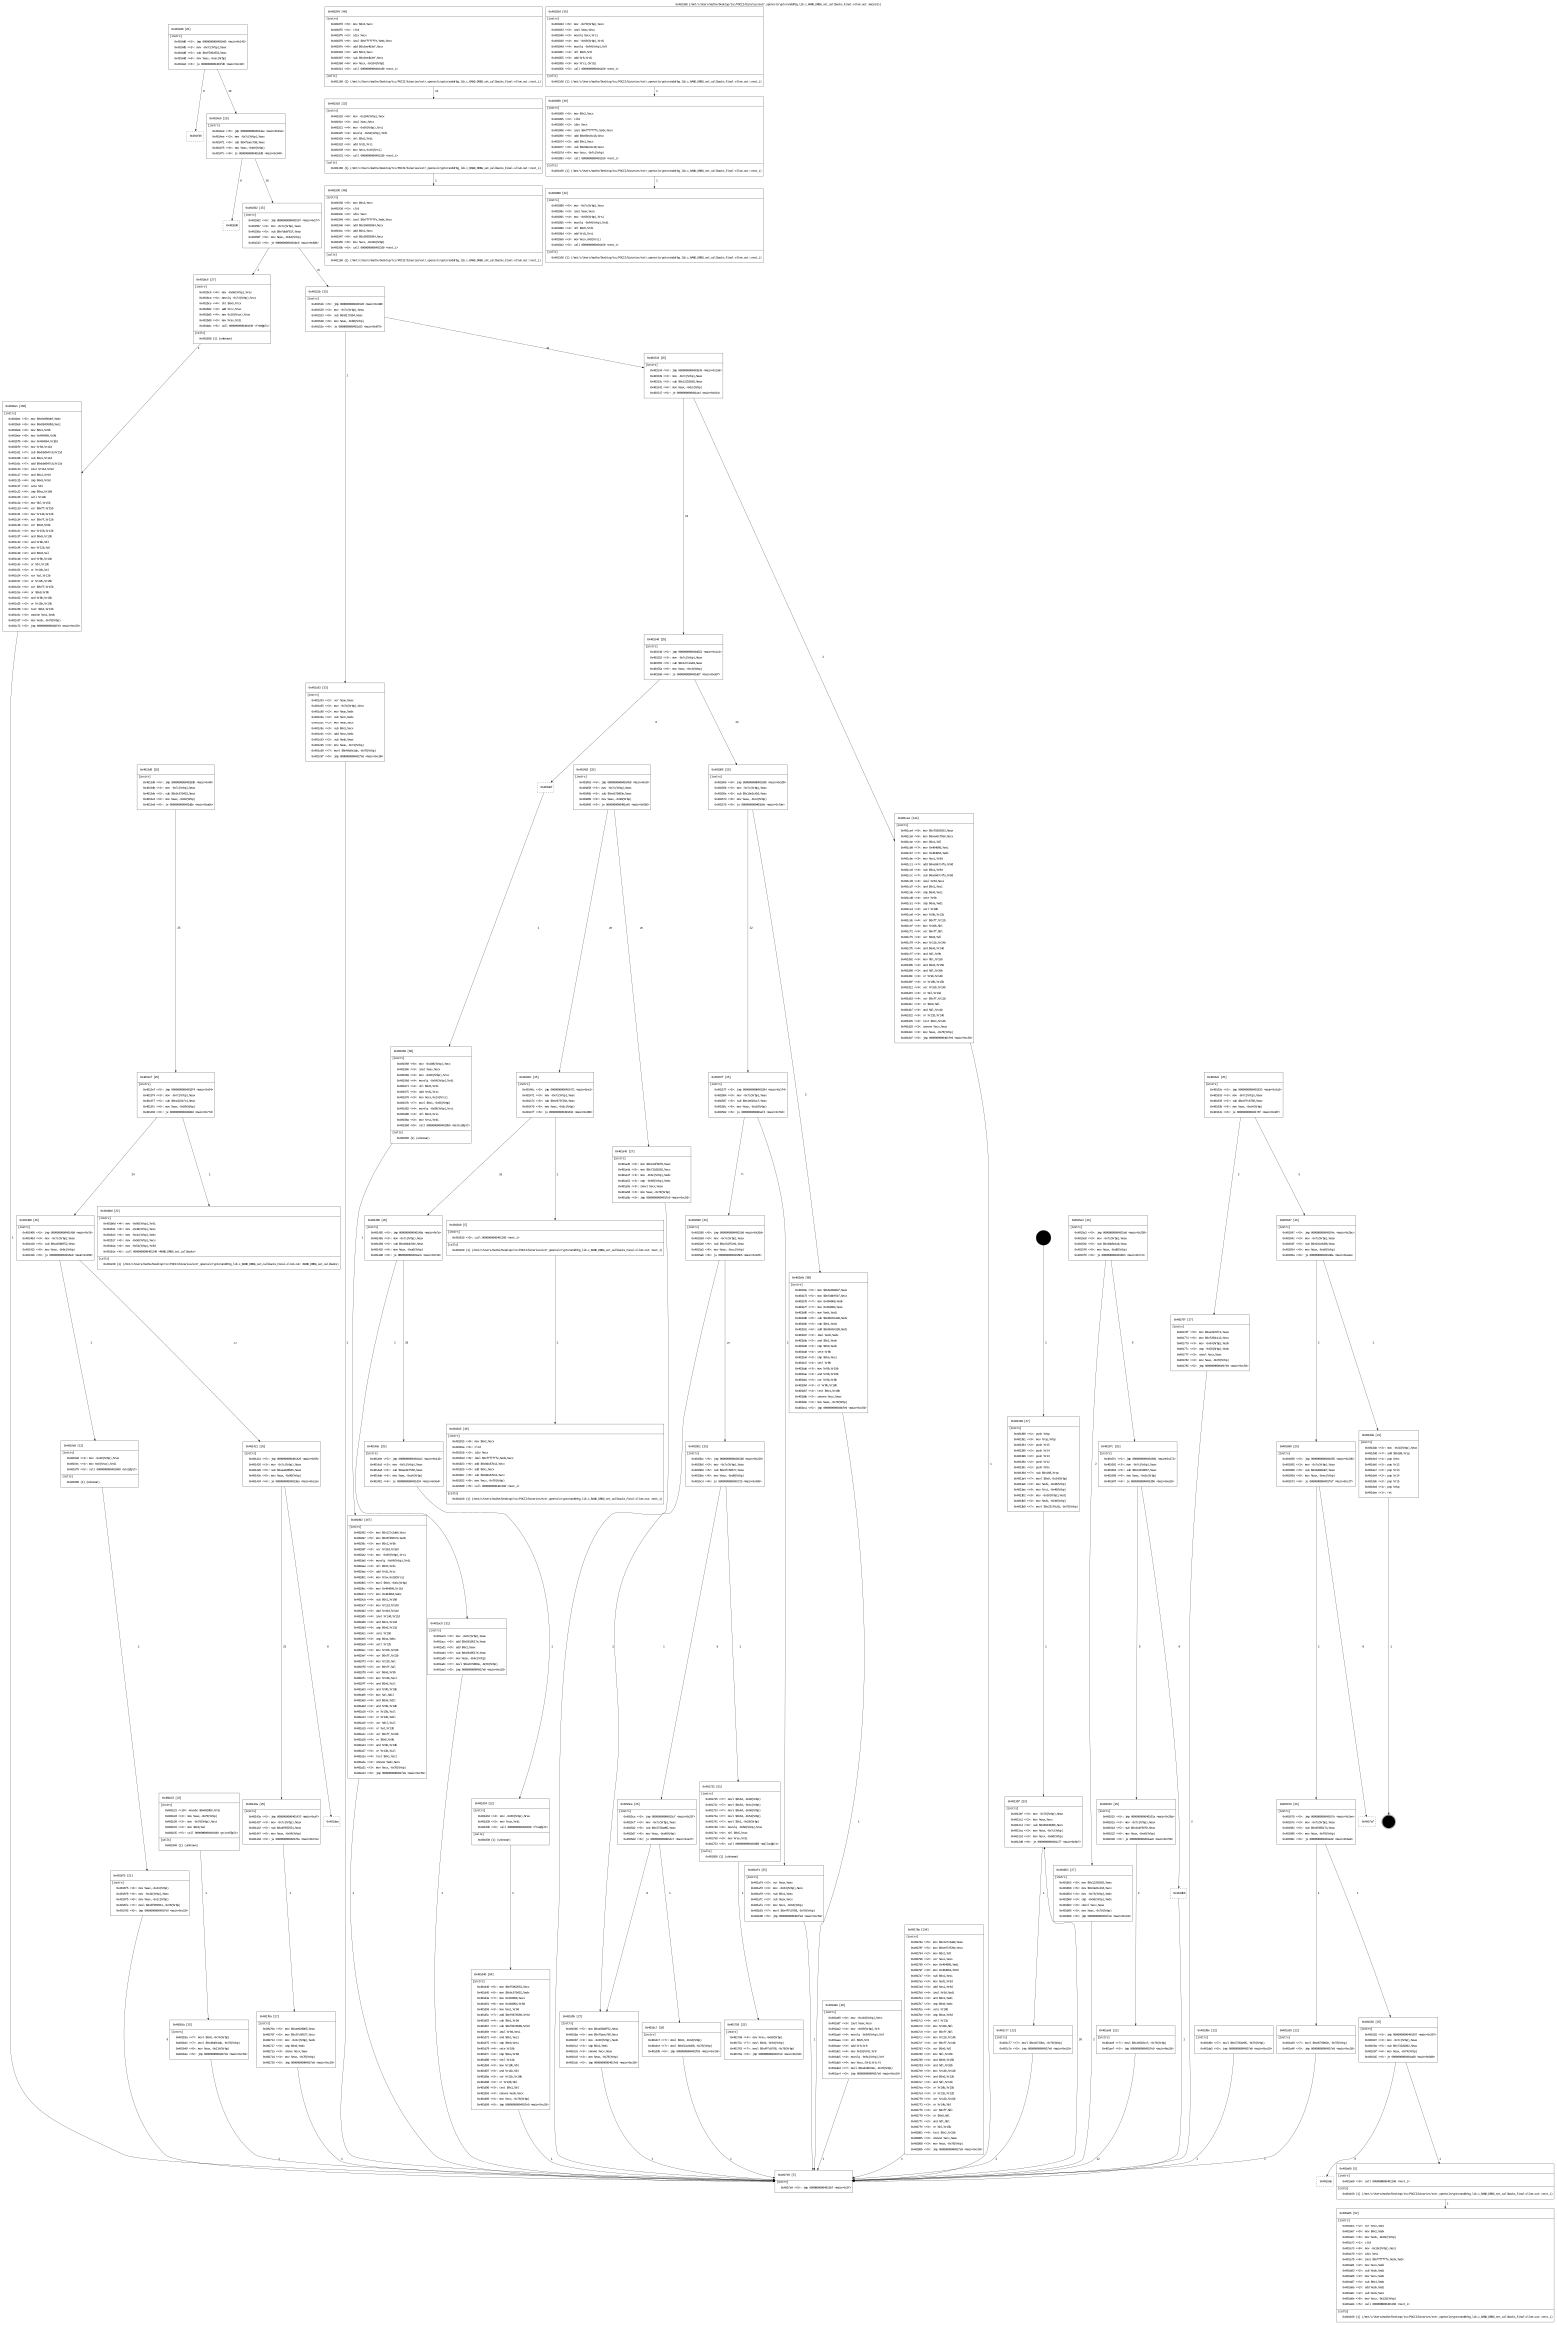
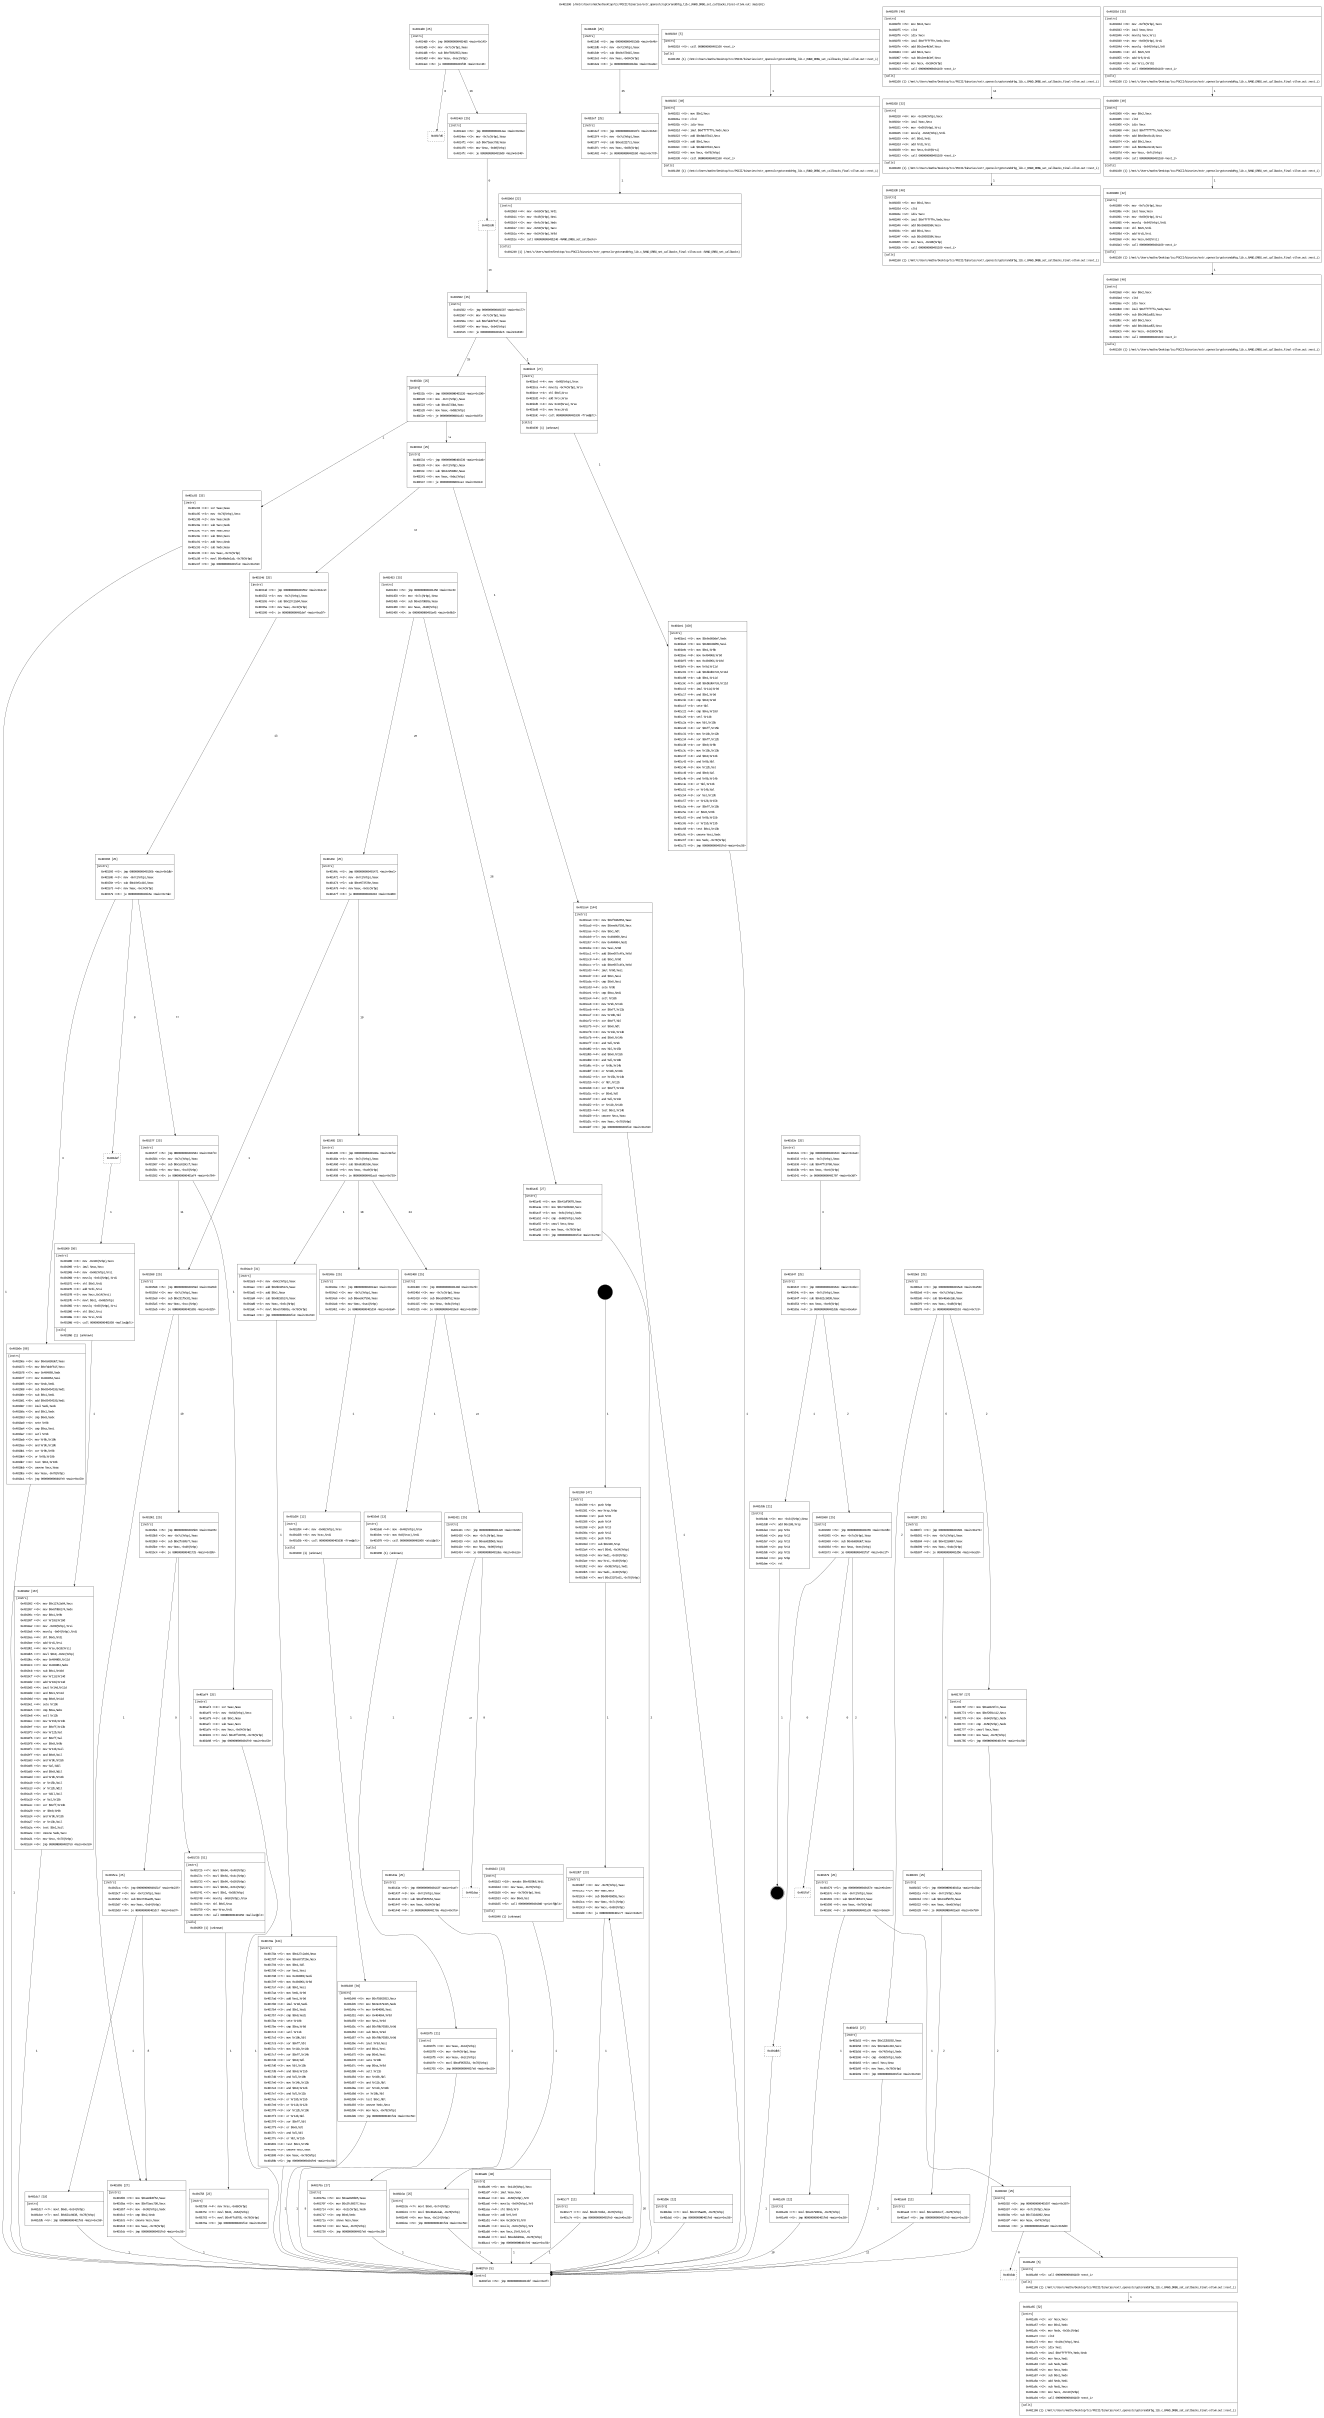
(264, 180) -> (487, 261)
none -> (1212, 315)
(606, 730) -> (123, 1025)
(116, 1166) -> (399, 1224)
(555, 1168) -> (269, 1084)
(1227, 1215) -> (986, 1500)
(1169, 1686) -> (788, 1794)
(440, 2070) -> (280, 1627)
(1264, 2159) -> (772, 2253)
